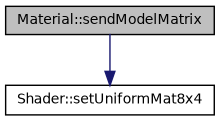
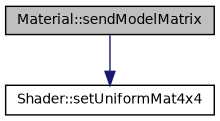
(110, 100) -> (110, 100)
